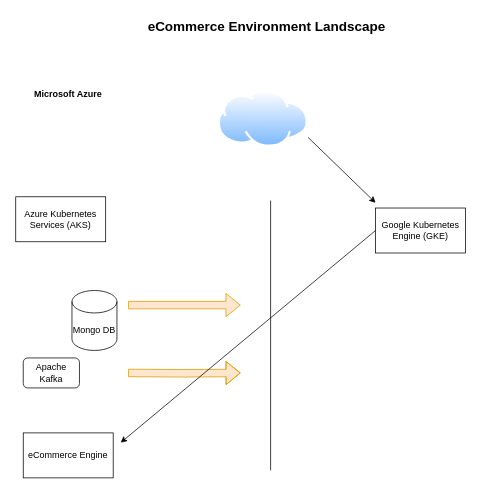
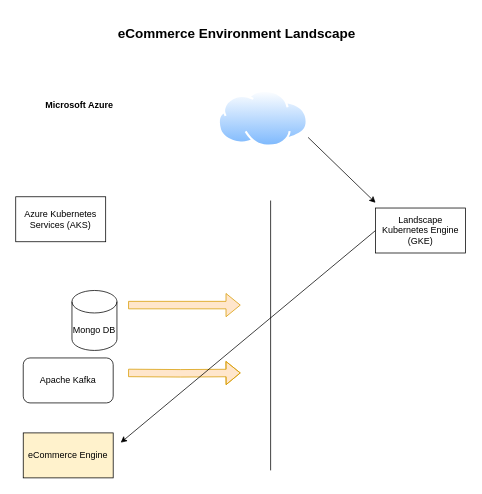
(267, 27) -> (237, 34)
(68, 94) -> (79, 105)
(420, 231) -> (420, 231)
(51, 373) -> (68, 381)
(68, 456) -> (68, 456)
